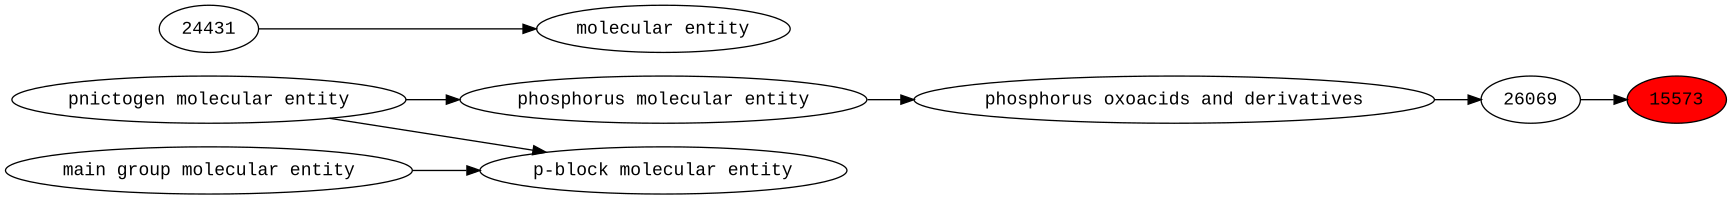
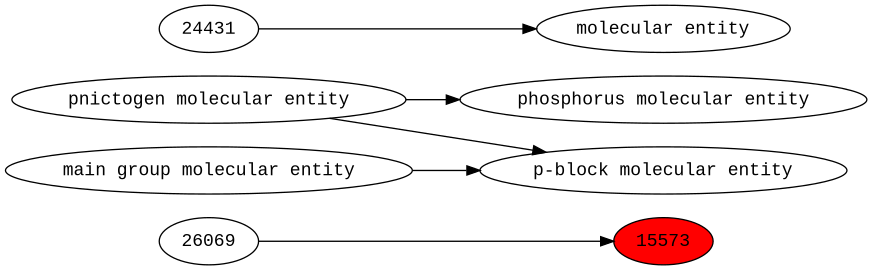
(1174, 100) -> none
